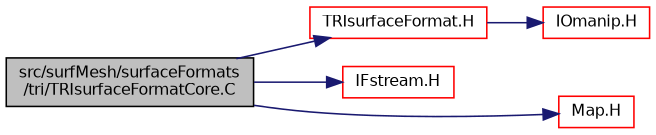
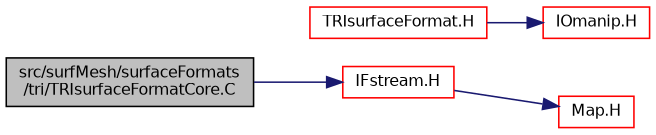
(275, 50) -> none
(398, 116) -> (498, 97)
